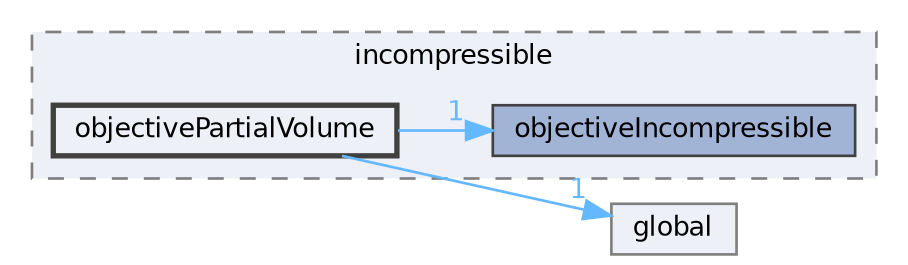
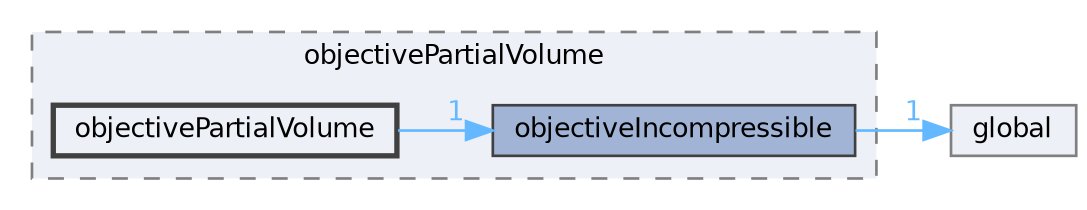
(454, 57) -> (454, 57)
(517, 195) -> (893, 131)
